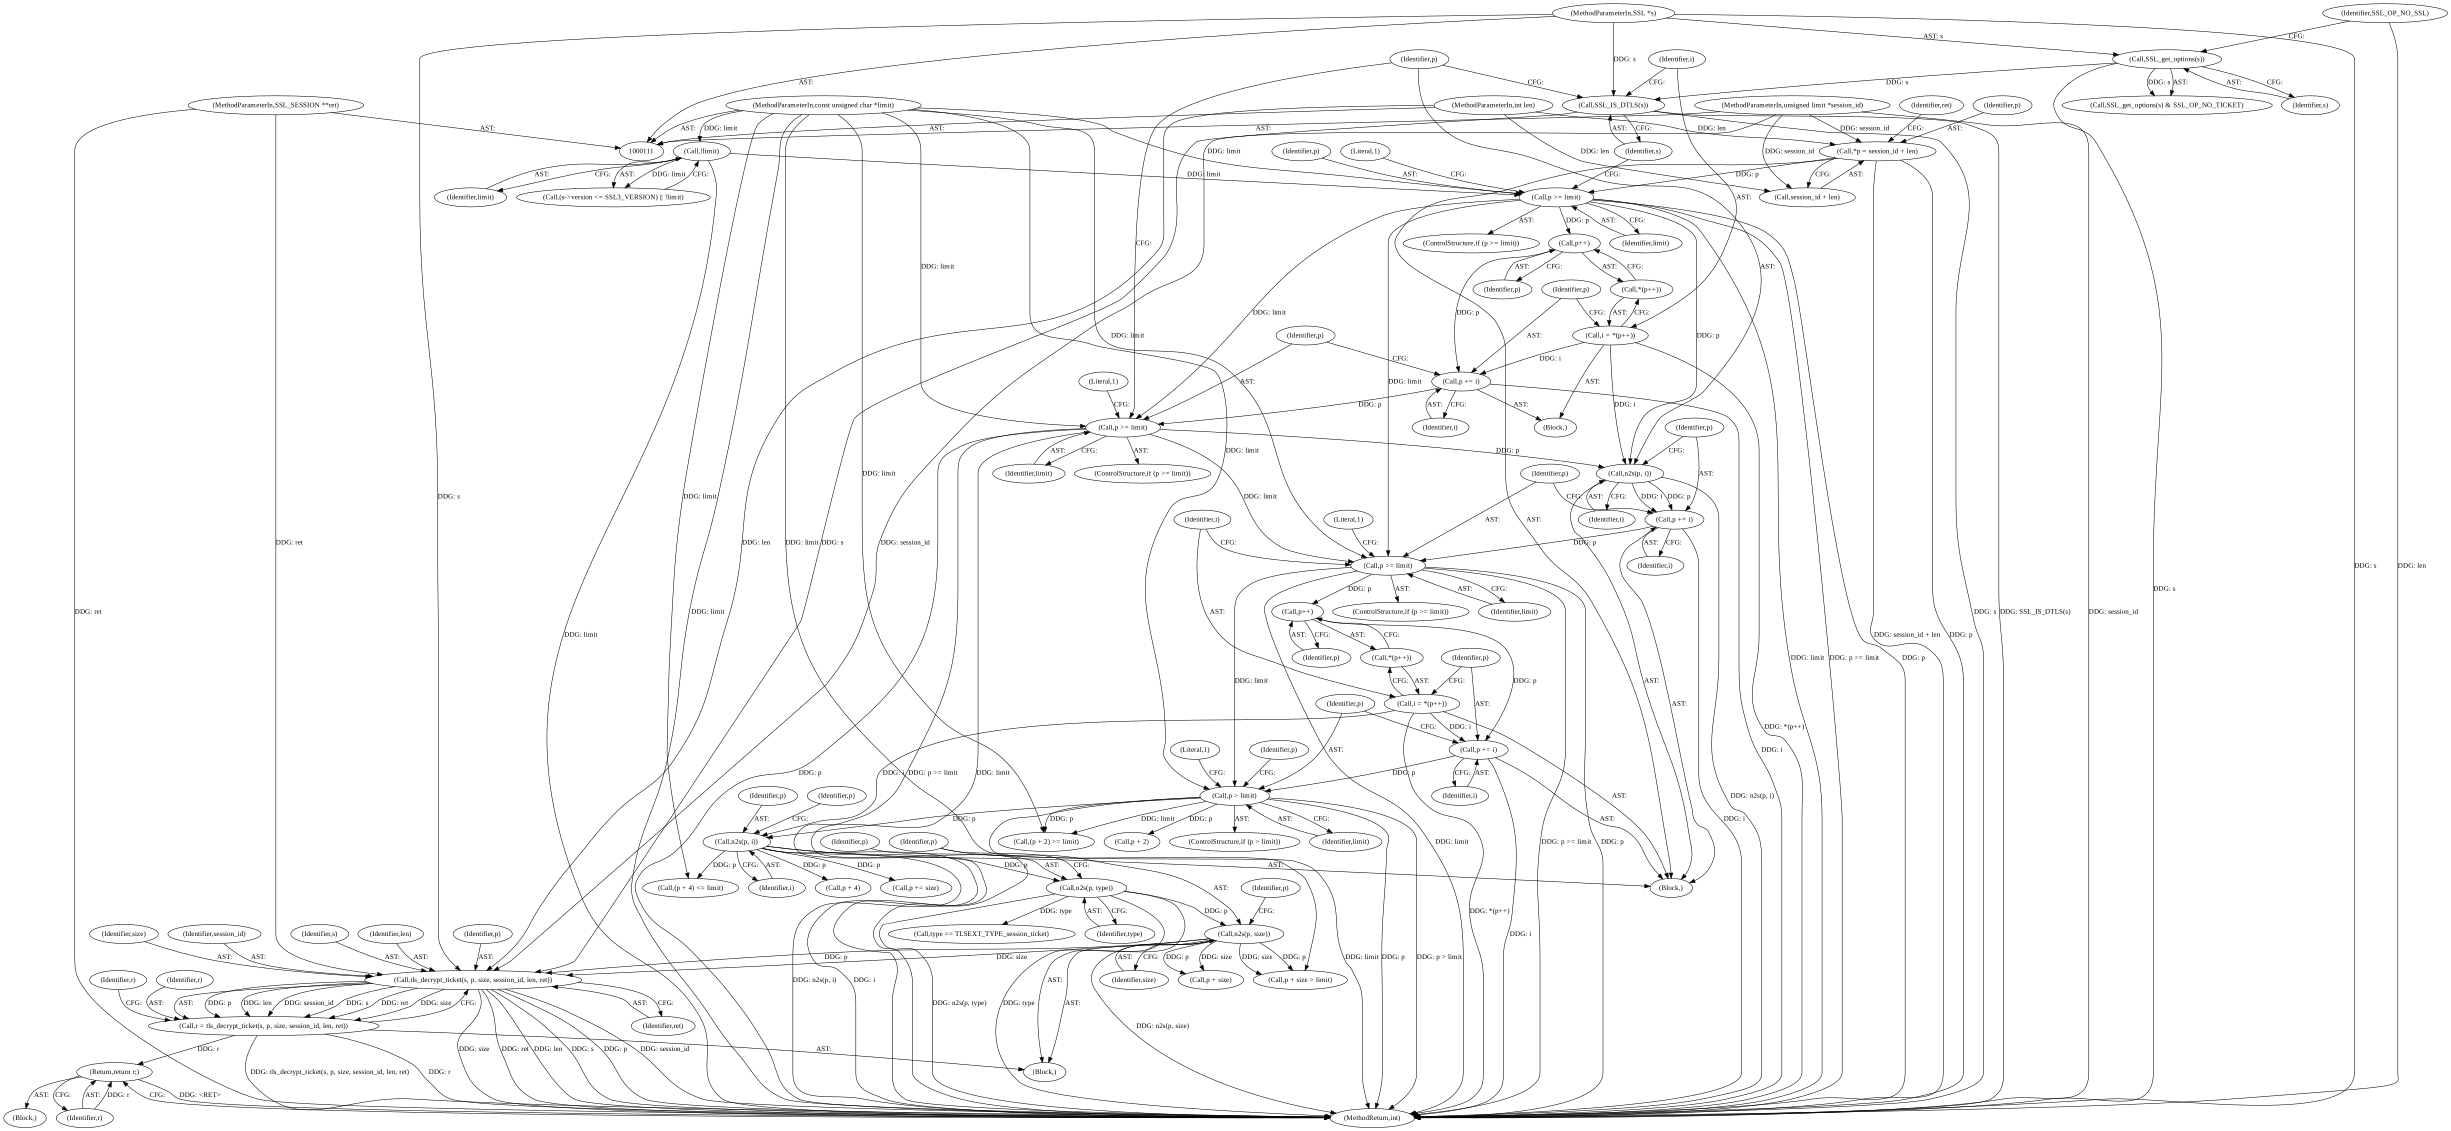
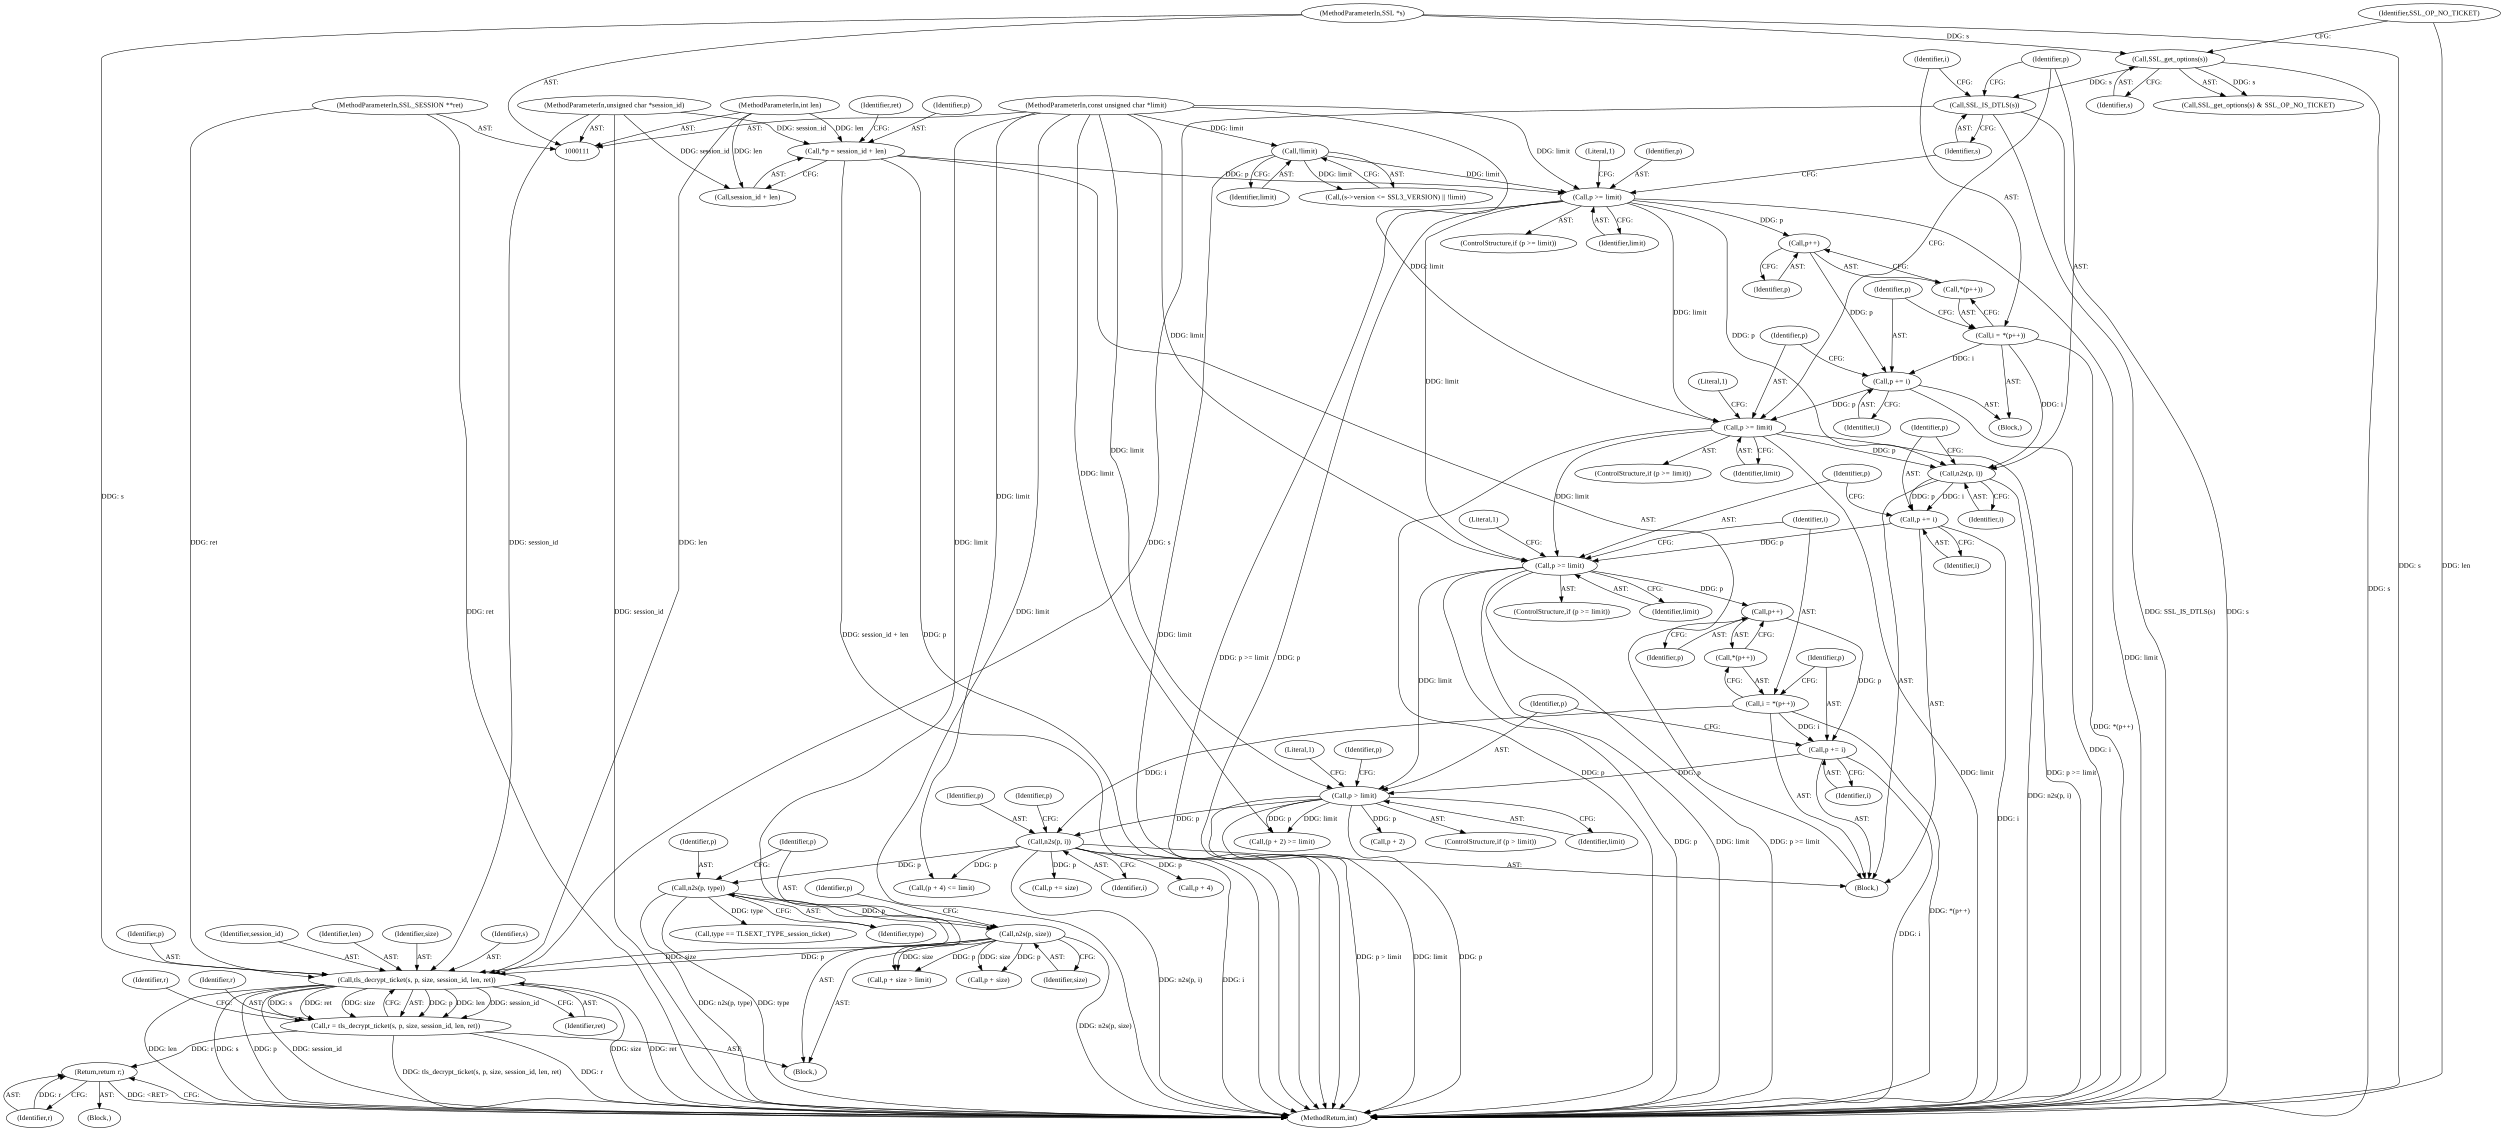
(2385, 13) -> (2429, 13)
(1933, 36) -> (1958, 36)
(1614, 57) -> none
(1792, 105) -> (614, 105)
